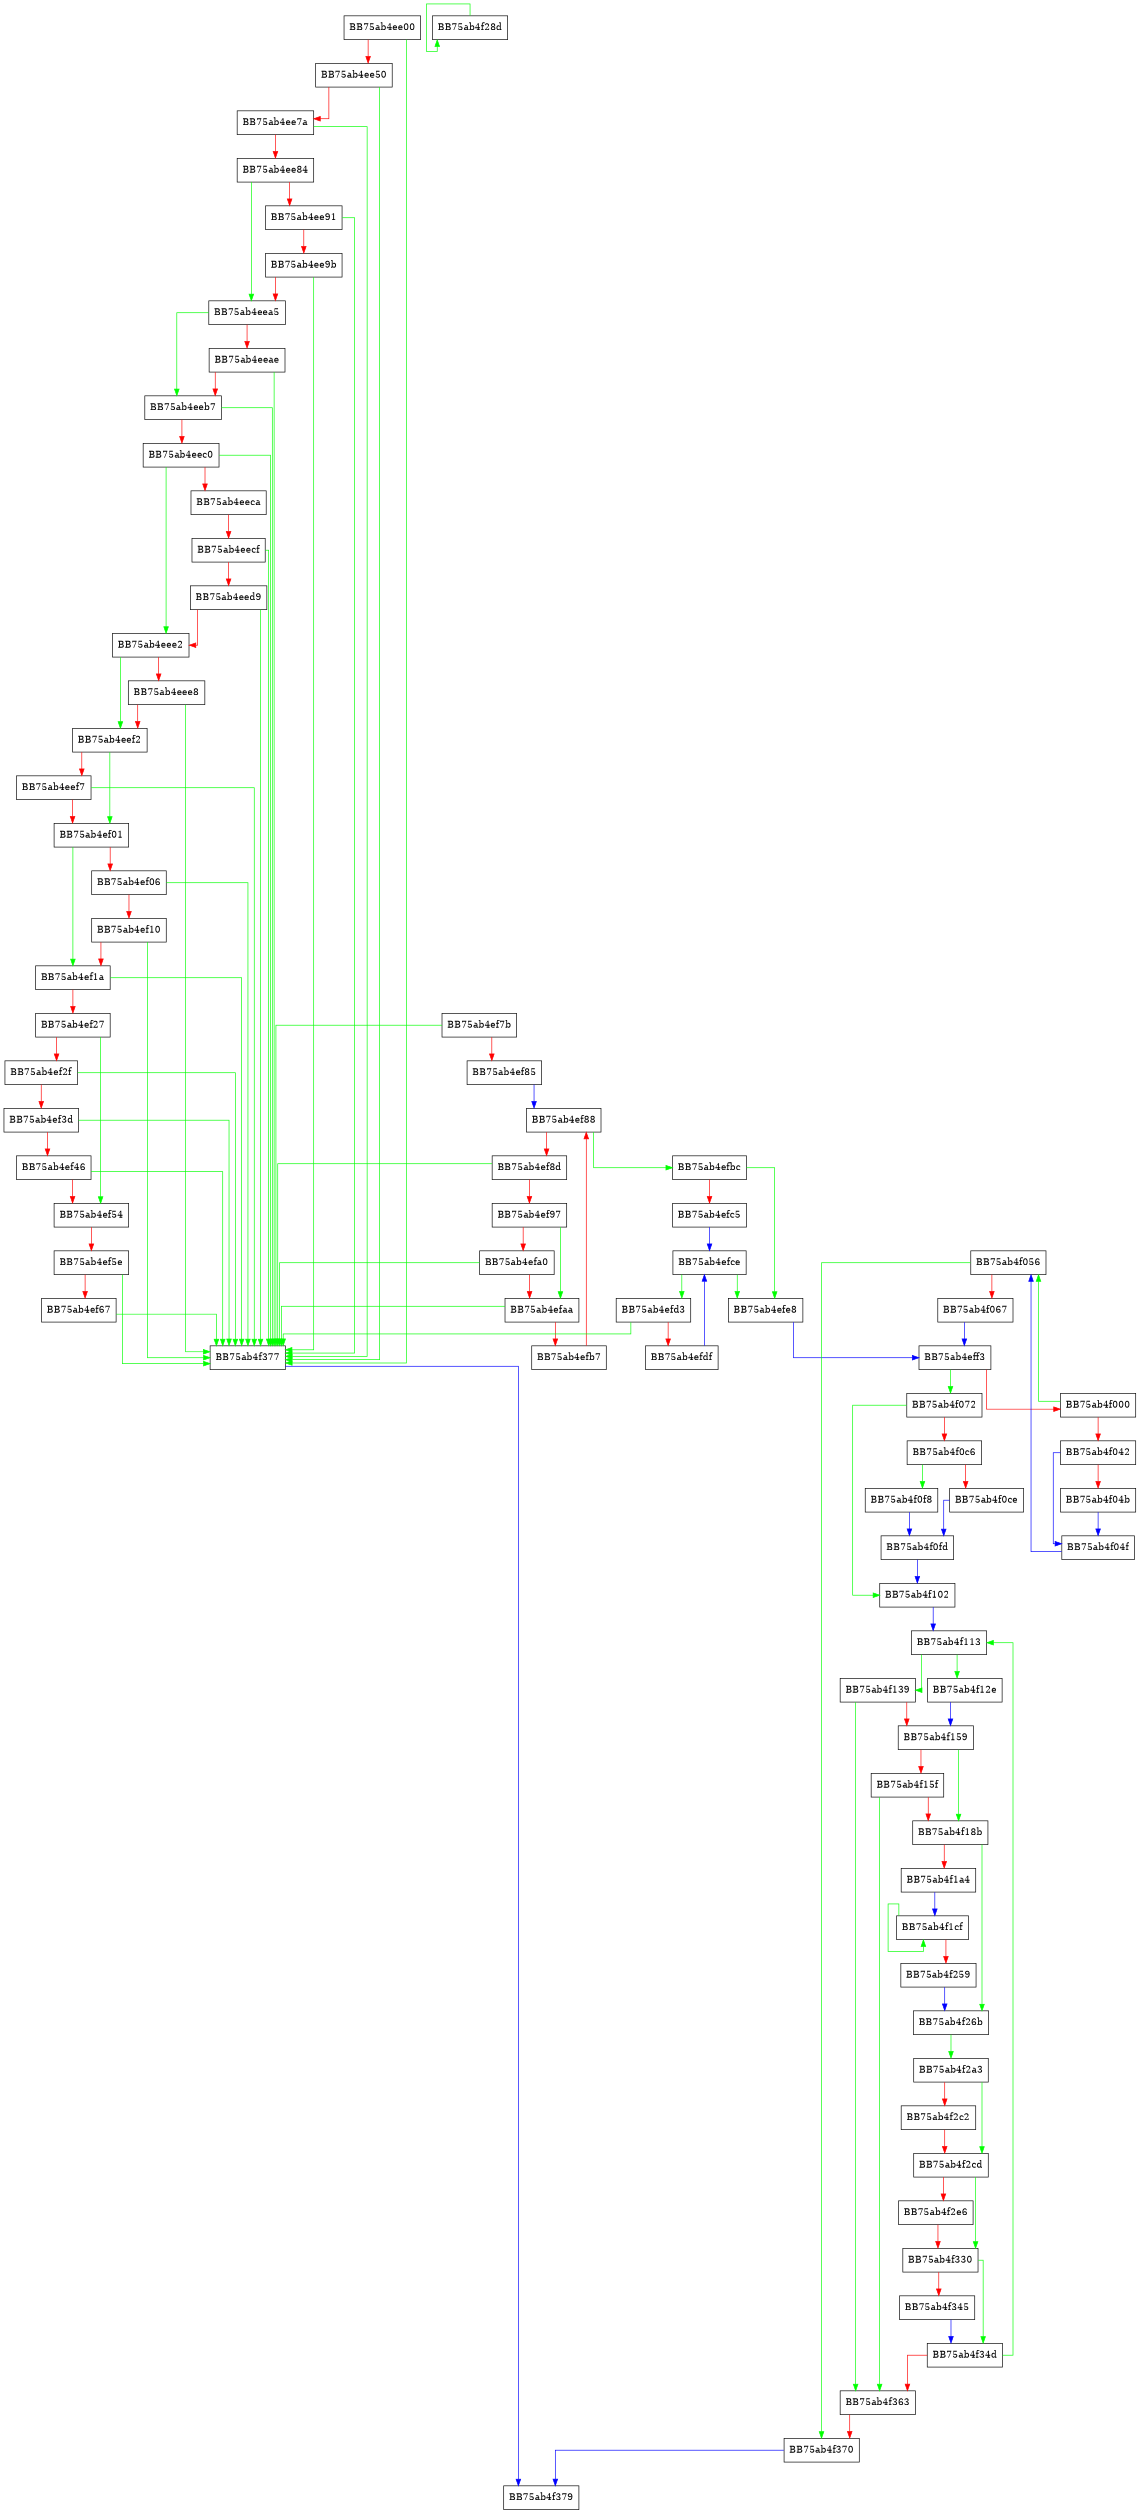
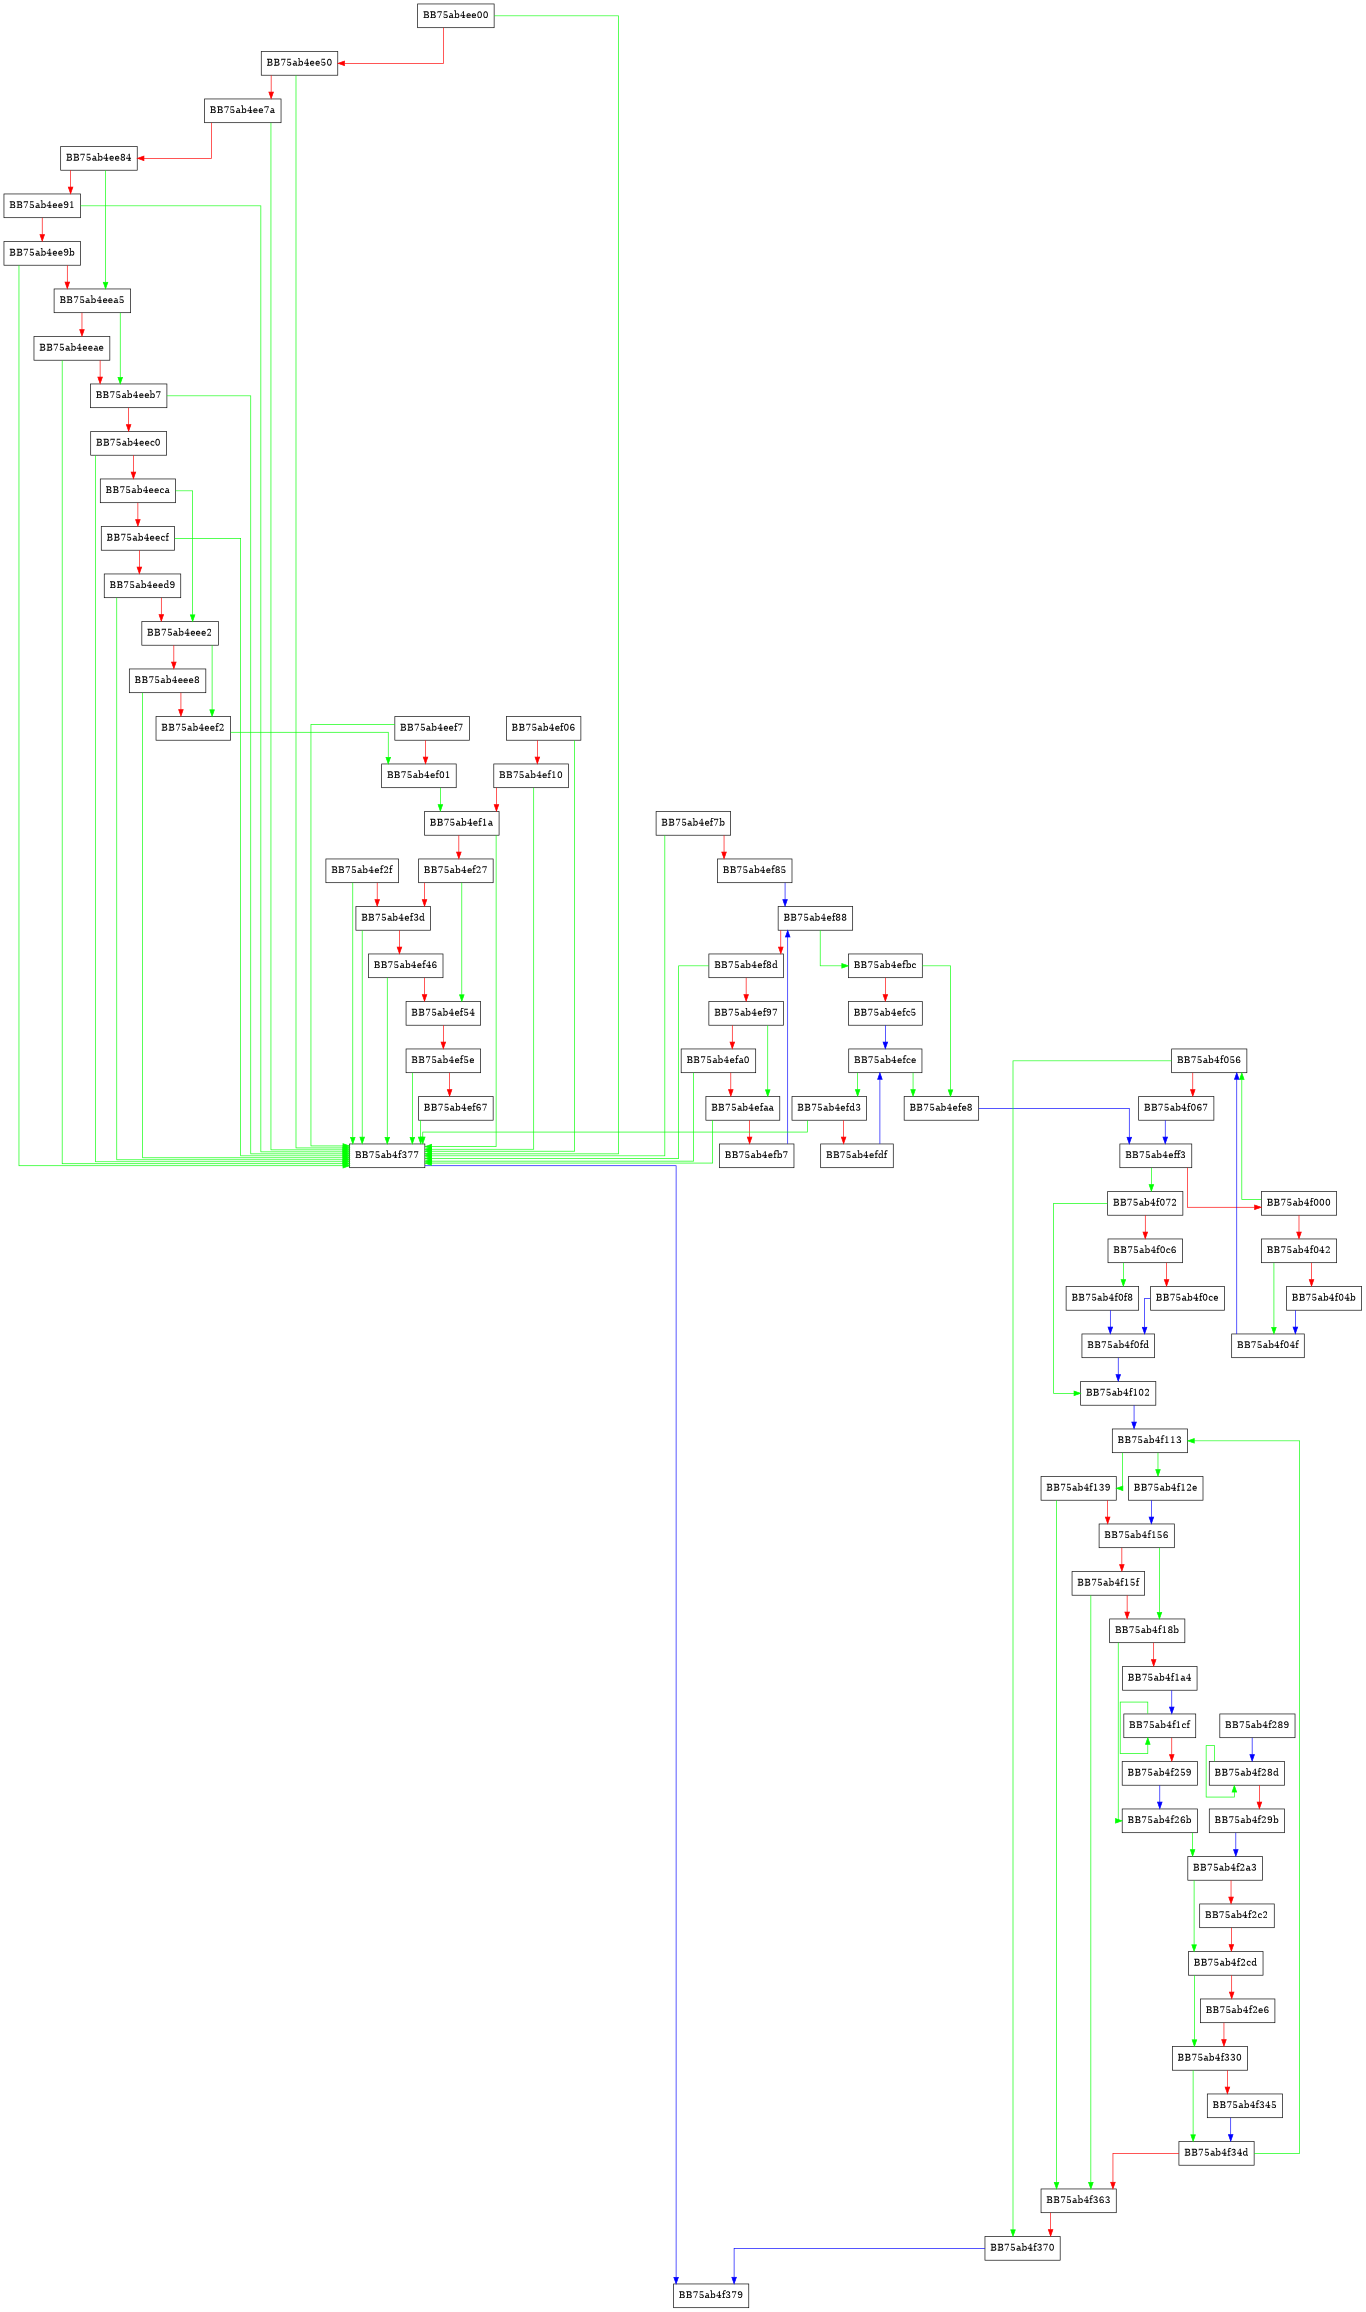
(166, 547) -> (193, 544)
(82, 761) -> none
(110, 856) -> none
(57, 1046) -> (425, 891)
(586, 1242) -> (788, 1040)
(1053, 1496) -> (1274, 1295)
none -> (1257, 1726)
(936, 1738) -> (1137, 1536)
none -> (1247, 1821)
